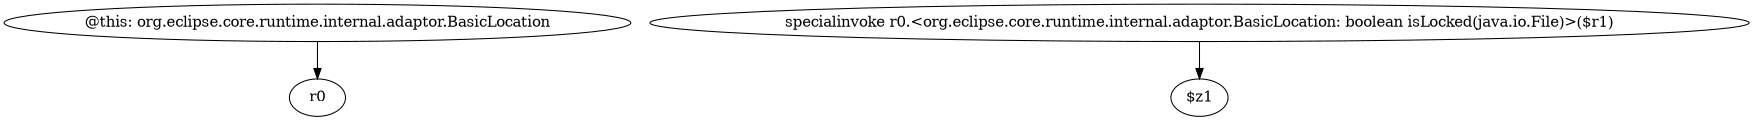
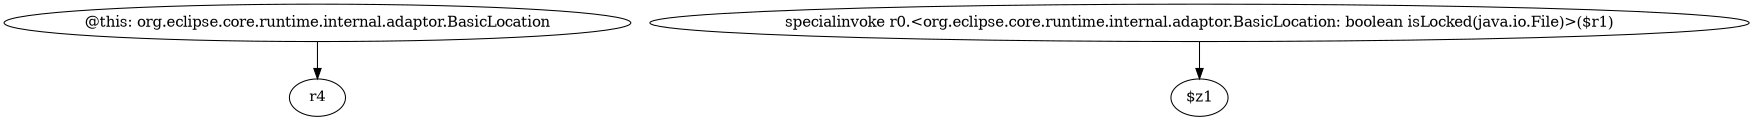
(317, 98) -> (317, 98)
